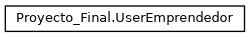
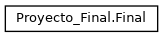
(125, 19) -> (82, 19)
